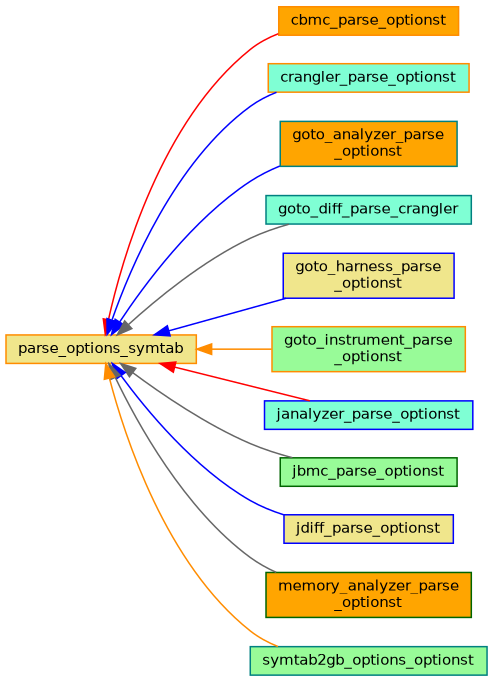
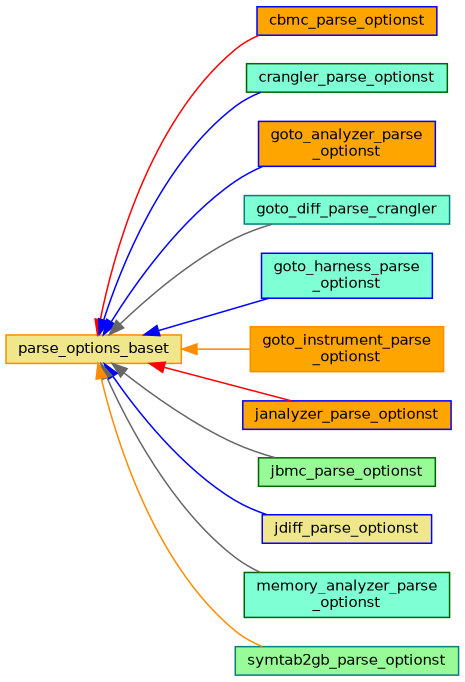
(369, 21) -> (347, 21)
(369, 78) -> (347, 78)
(369, 144) -> (347, 144)
(369, 276) -> (347, 276)
(101, 349) -> (94, 349)
(369, 349) -> (347, 349)
(369, 415) -> (347, 415)
(369, 595) -> (347, 595)
(369, 661) -> (347, 661)
